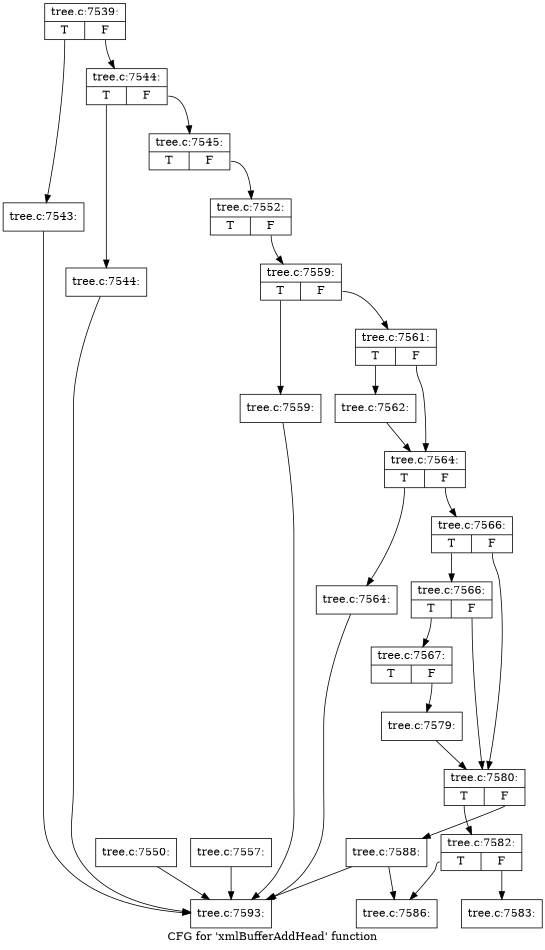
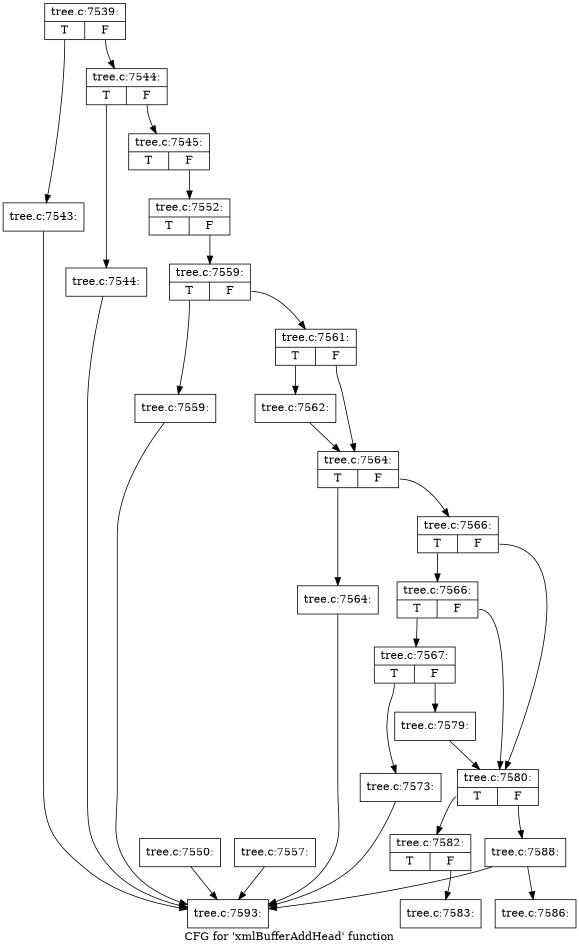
none -> (401, 787)
(429, 878) -> none
